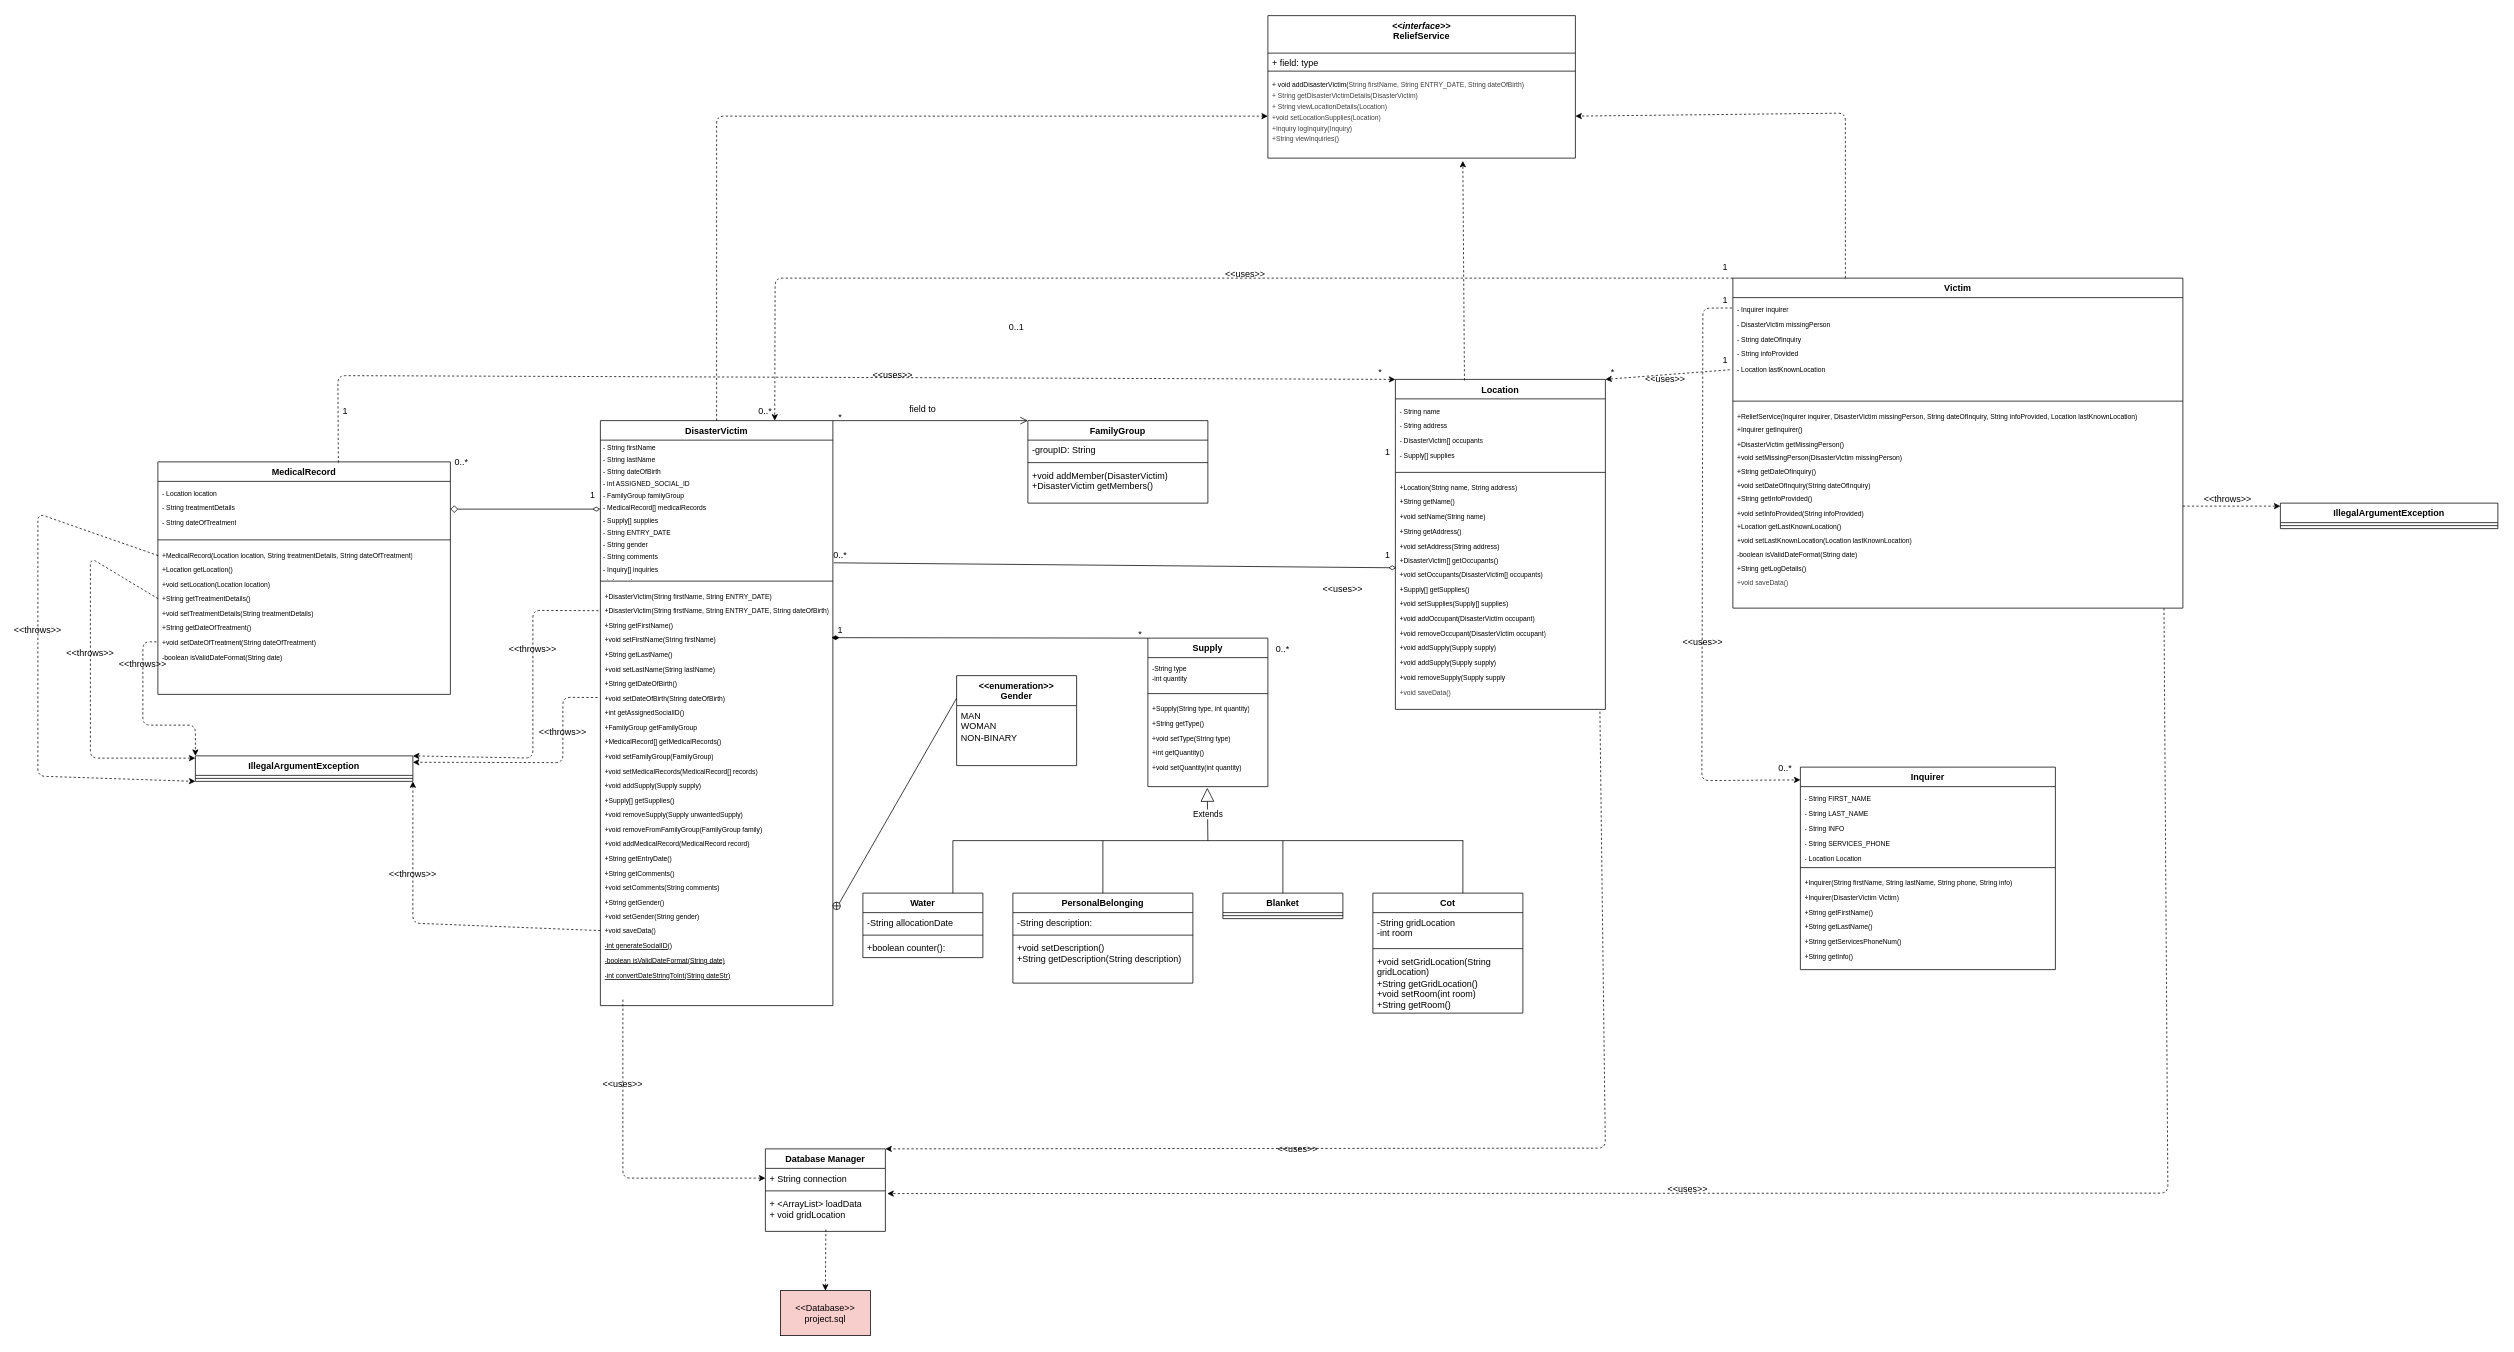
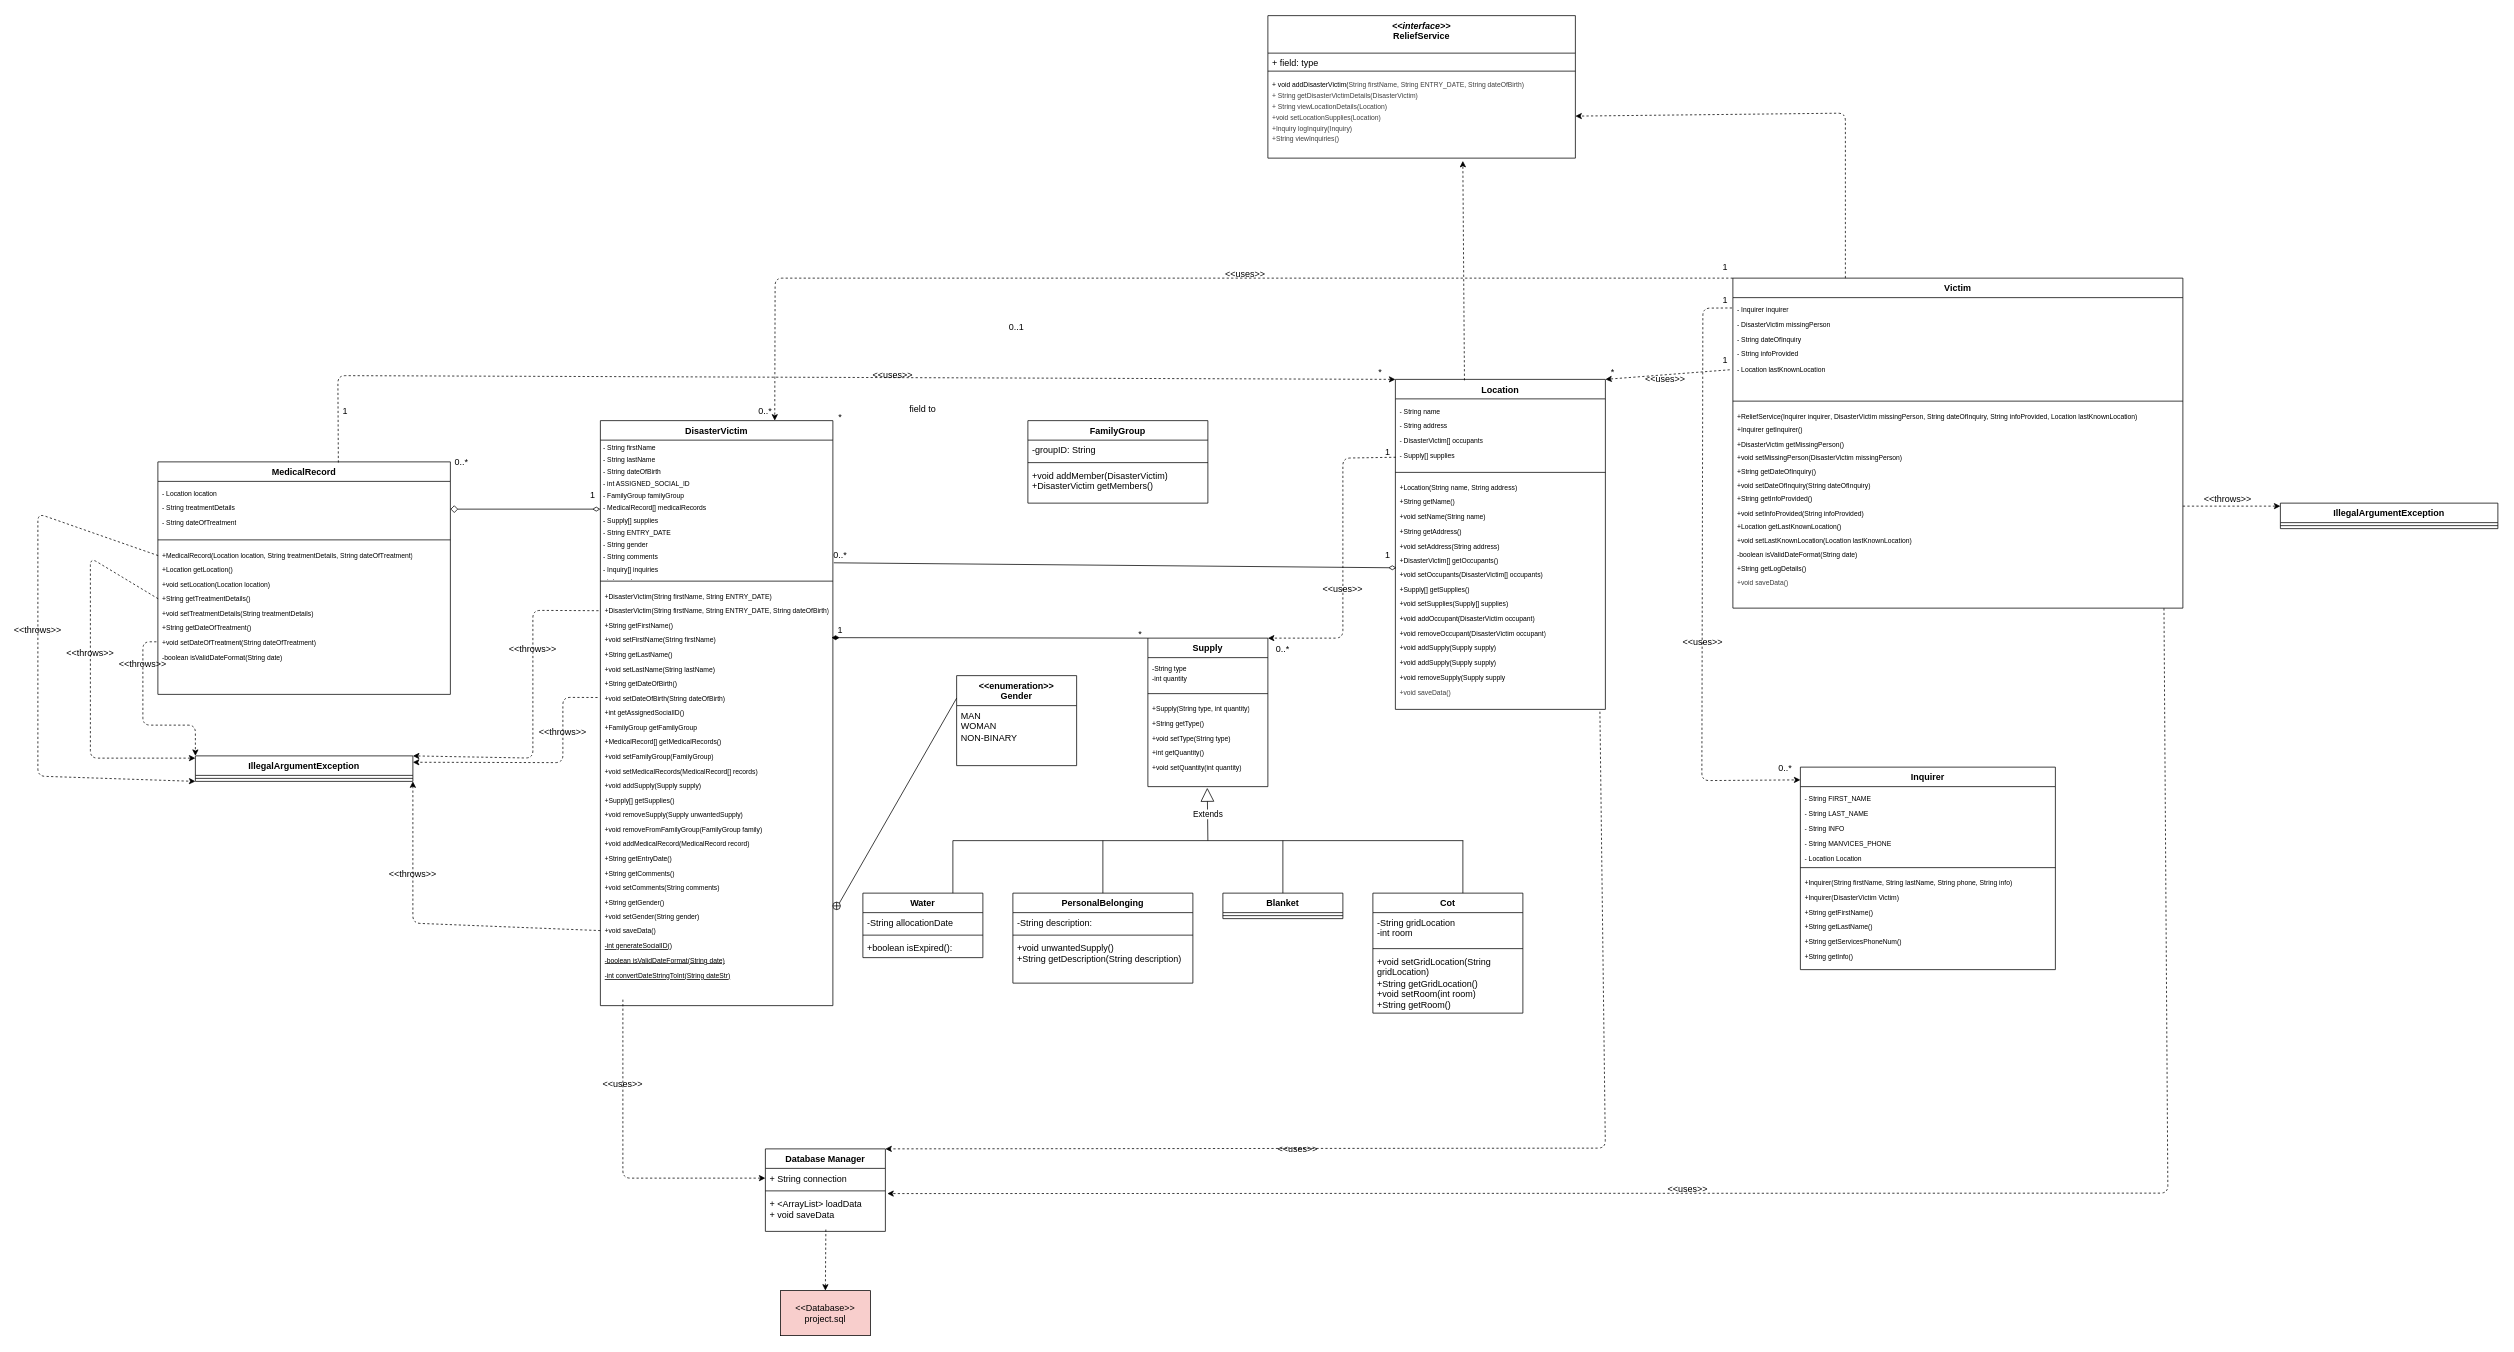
(717, 267) -> none
(929, 420) -> none
none -> (1377, 457)
(1859, 819) -> (1859, 819)
(912, 949) -> (914, 949)
(1104, 959) -> (1104, 959)
(821, 1210) -> (821, 1210)
